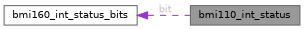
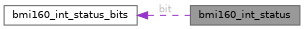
(245, 15) -> (245, 15)
